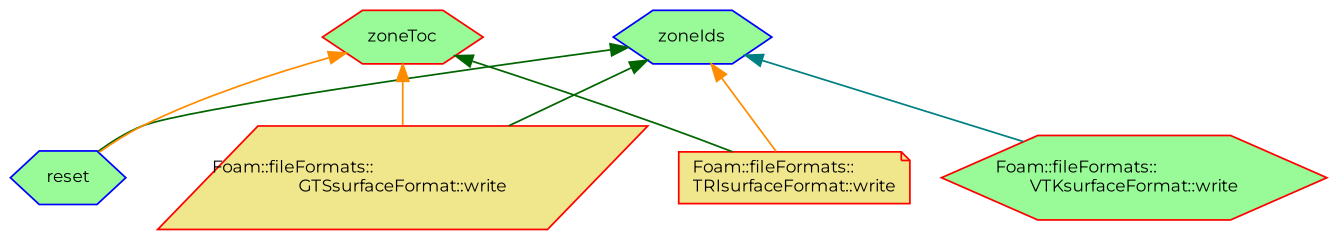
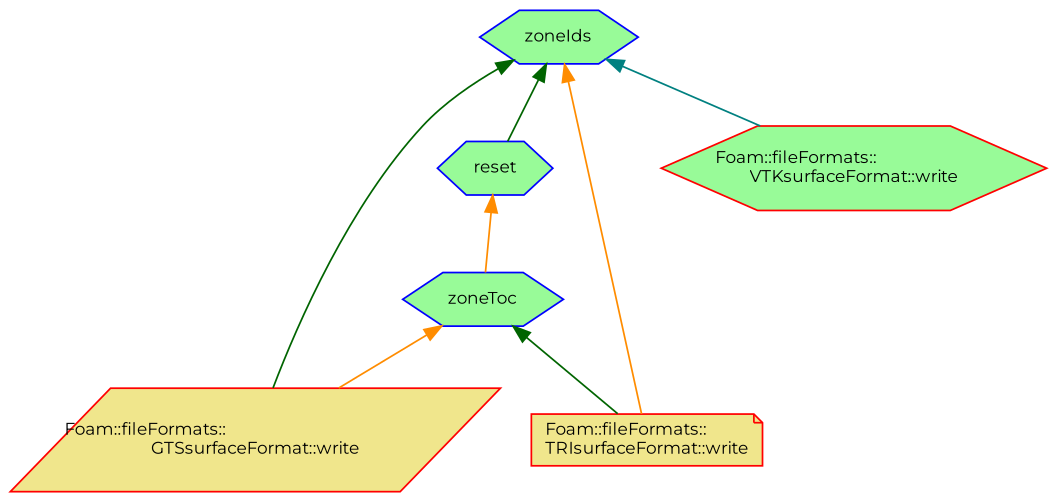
(403, 37) -> (483, 299)
(211, 97) -> (488, 243)
